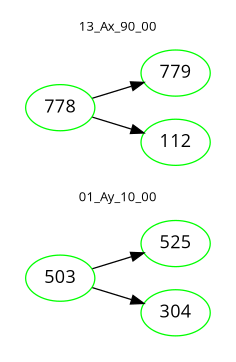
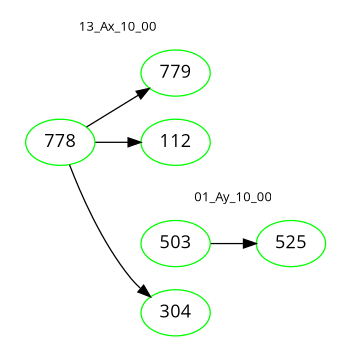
(118, 28) -> (118, 28)
(112, 294) -> (99, 230)
